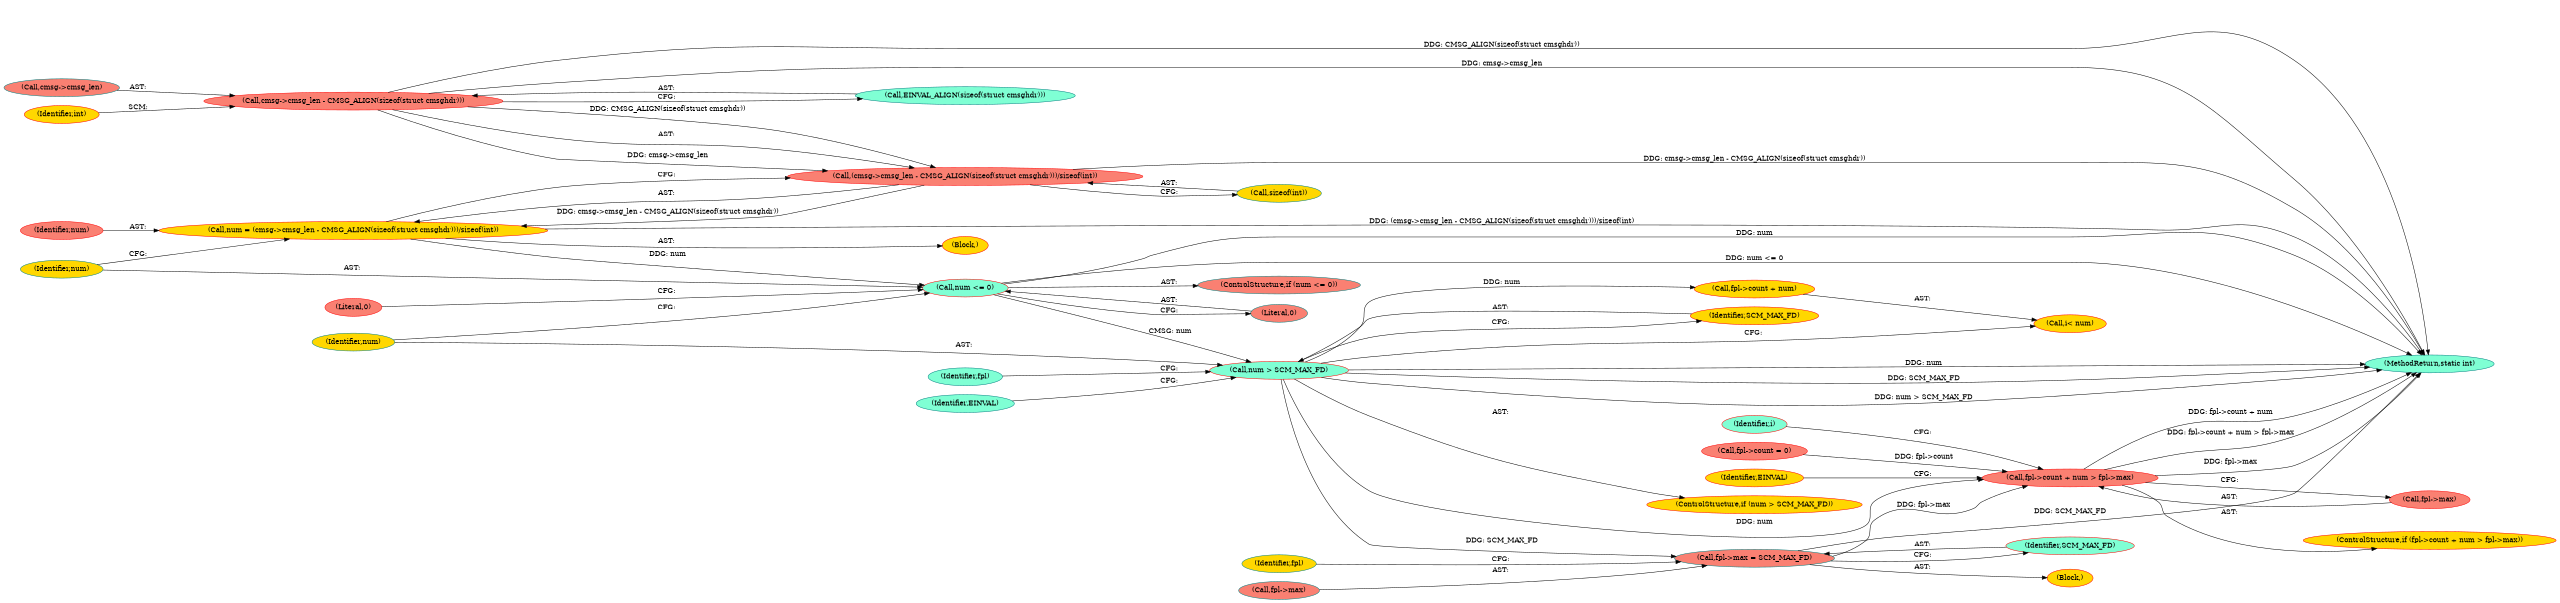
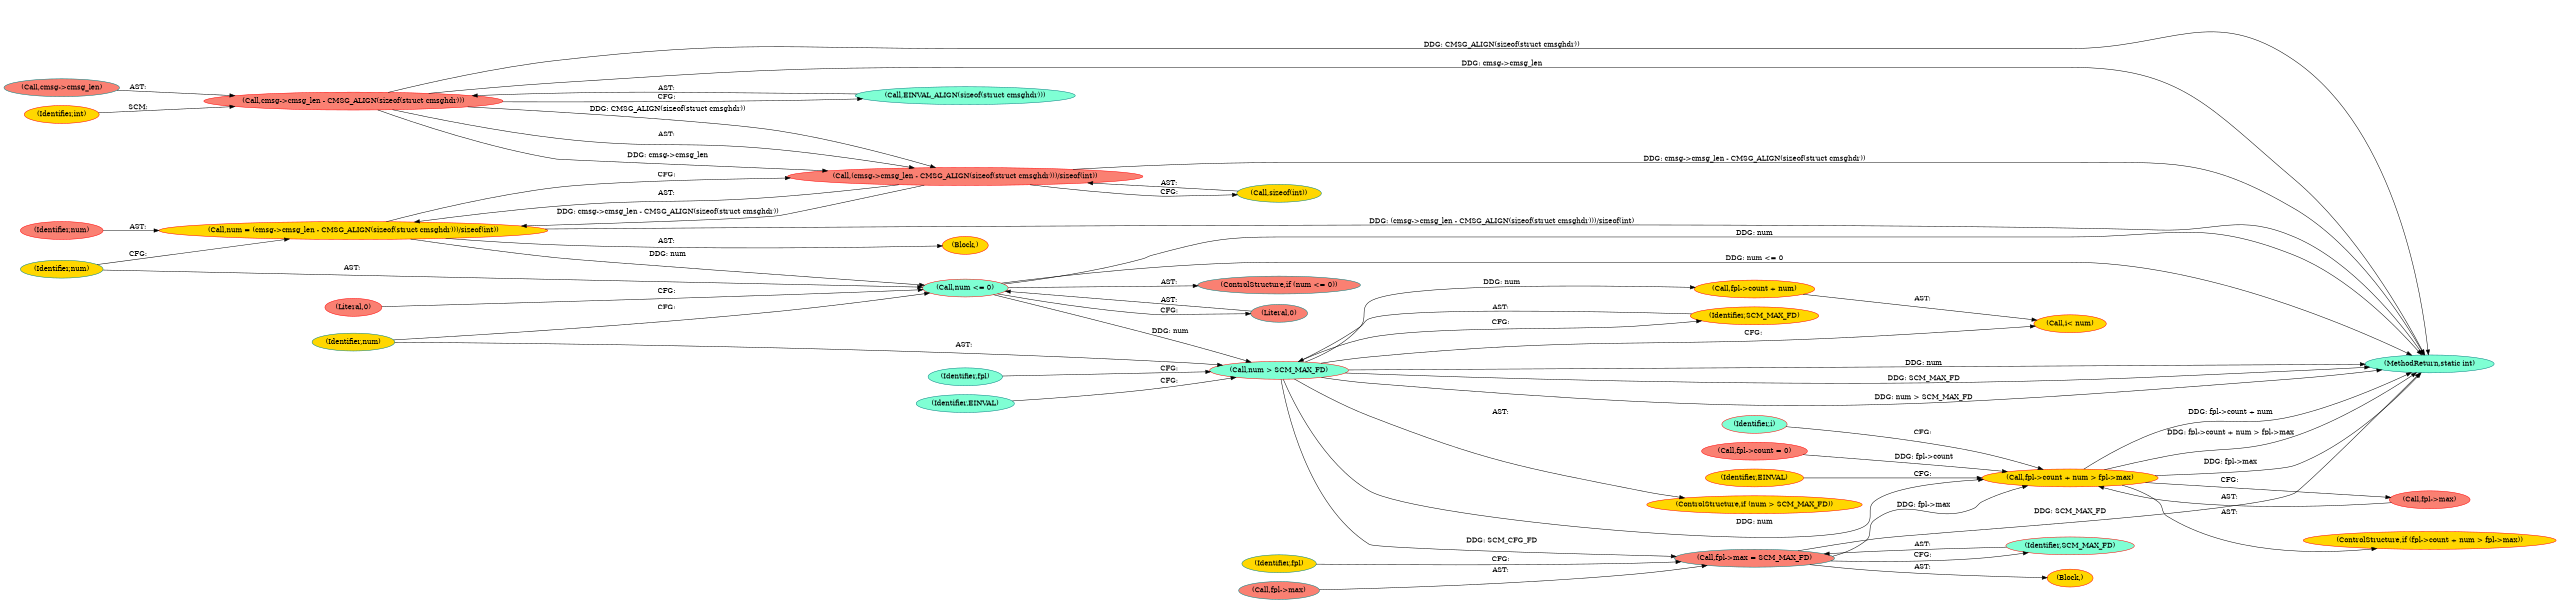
(1170, 331) -> (1170, 331)
(2070, 478) -> (2070, 478)
(1502, 541) -> (1502, 541)
